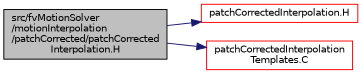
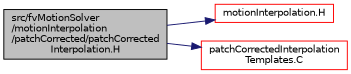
(280, 13) -> (274, 13)
